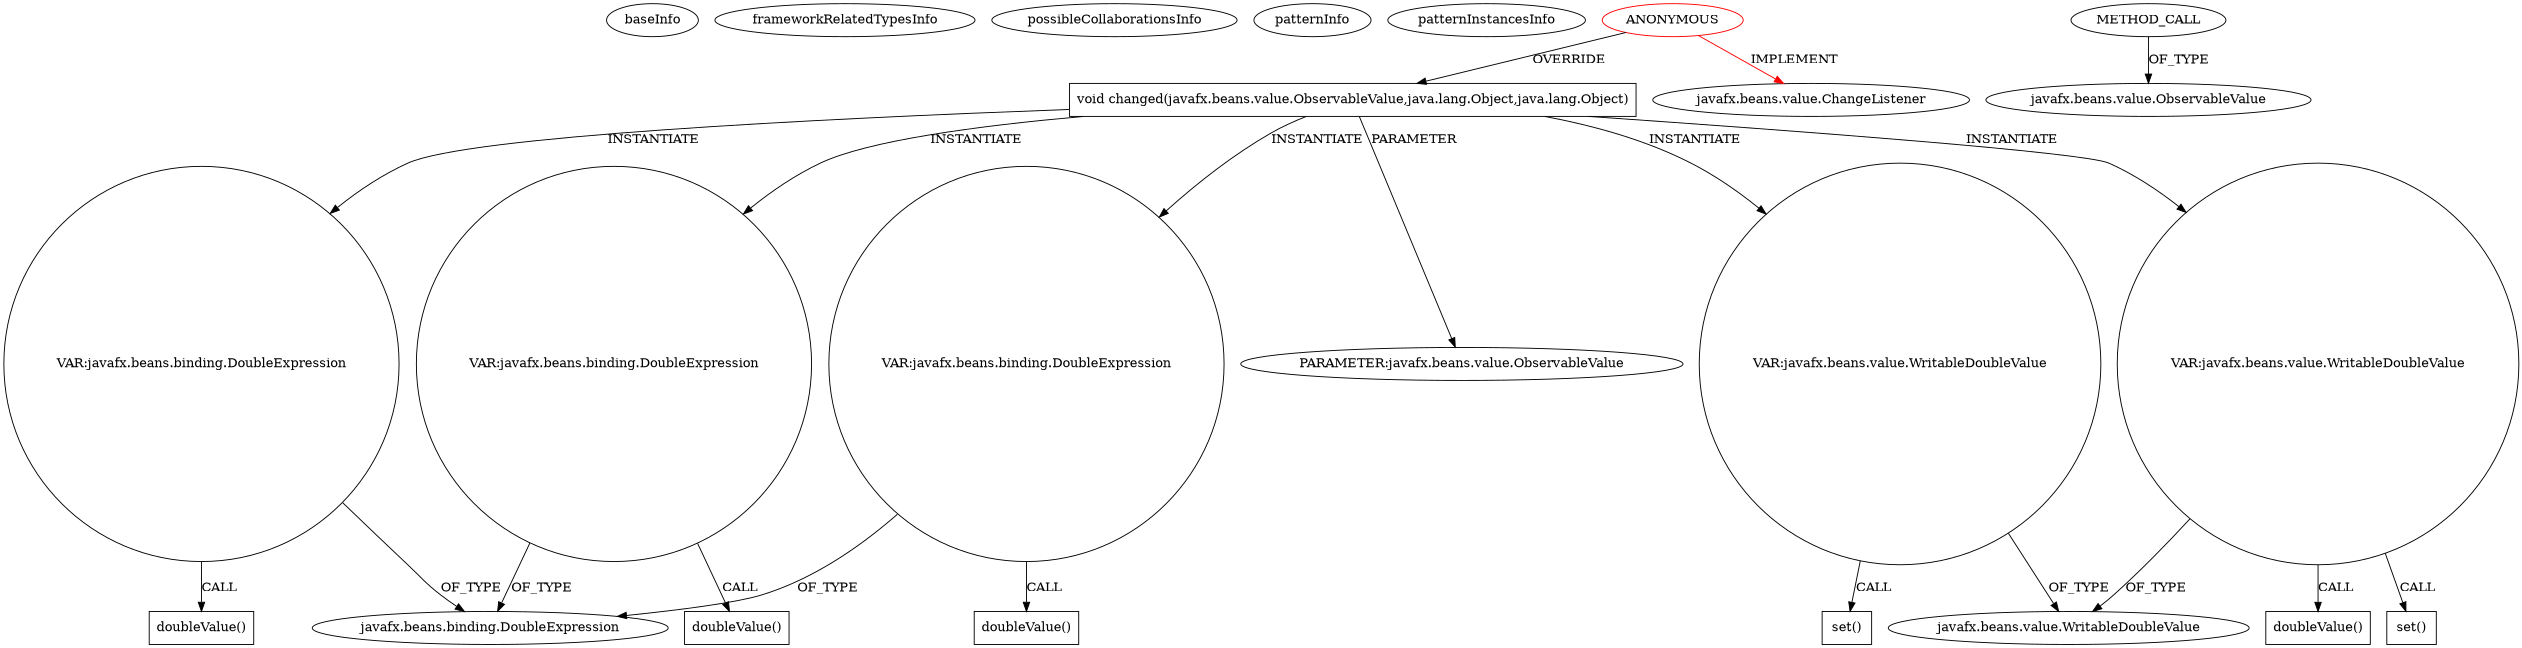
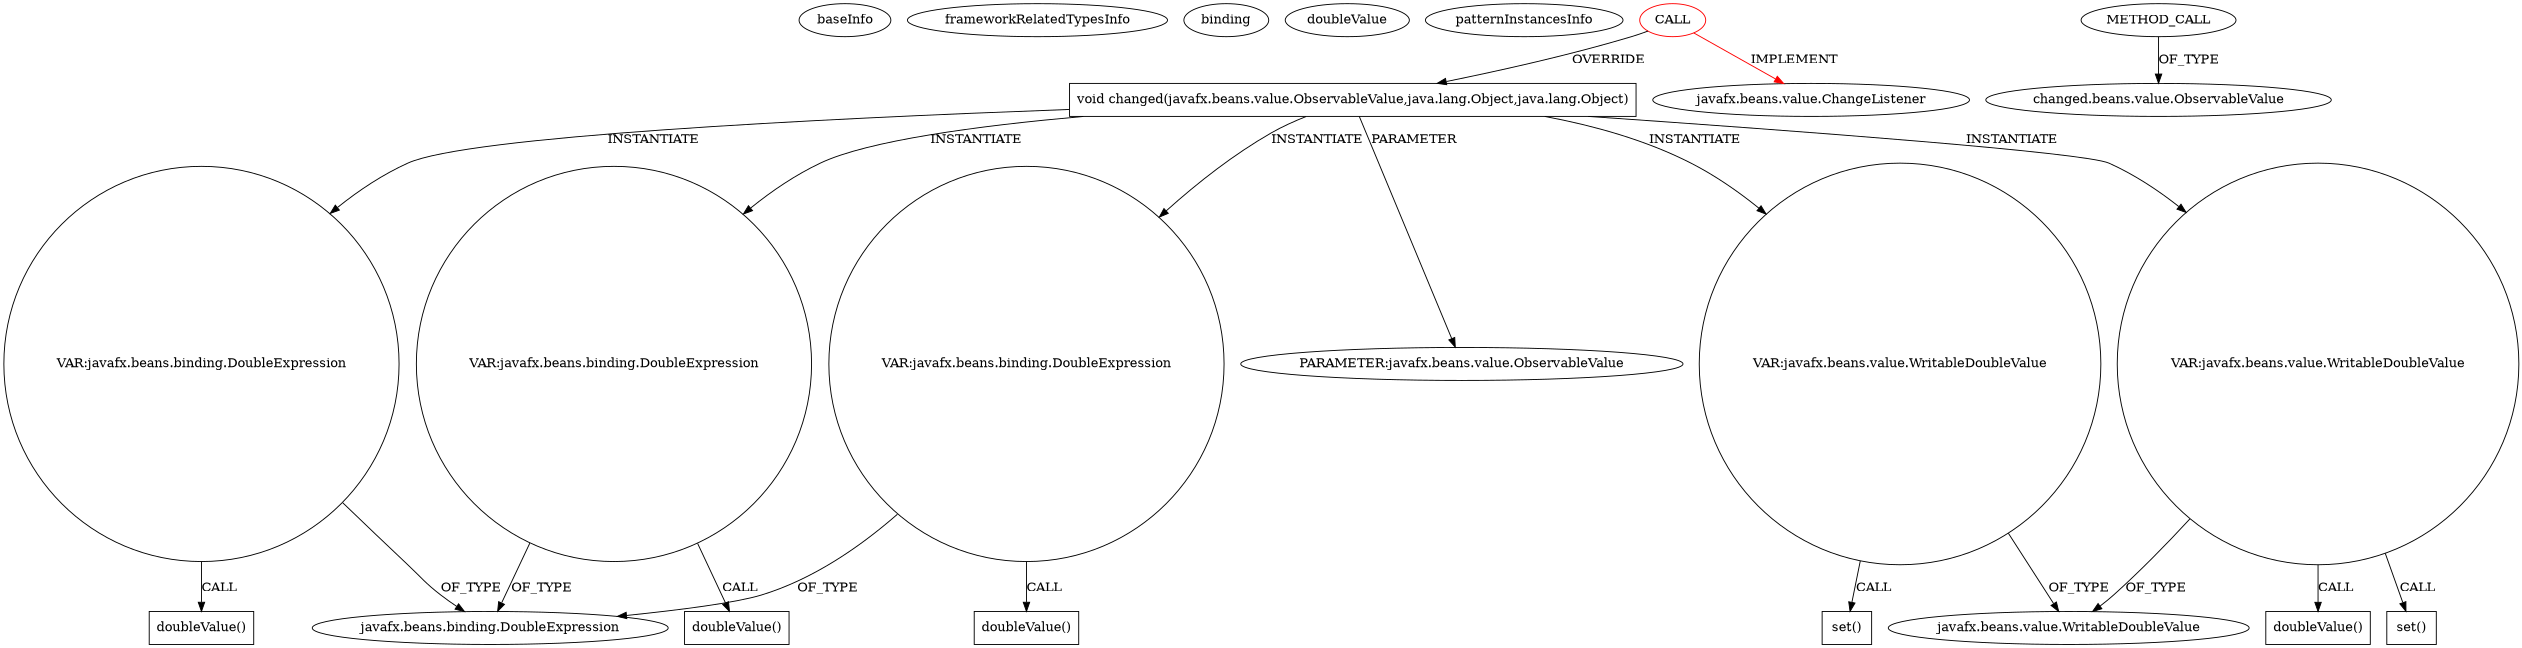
(1114, 20) -> (1226, 20)
(1312, 20) -> (1347, 20)
(1673, 20) -> (1673, 20)
(2148, 100) -> (2159, 100)
